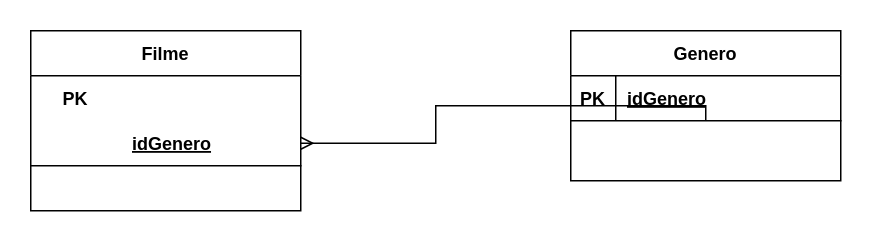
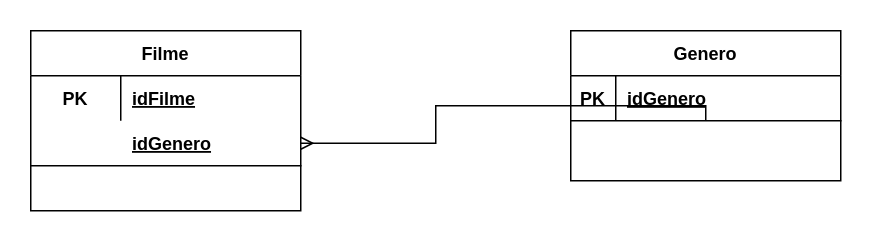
none -> (211, 98)
